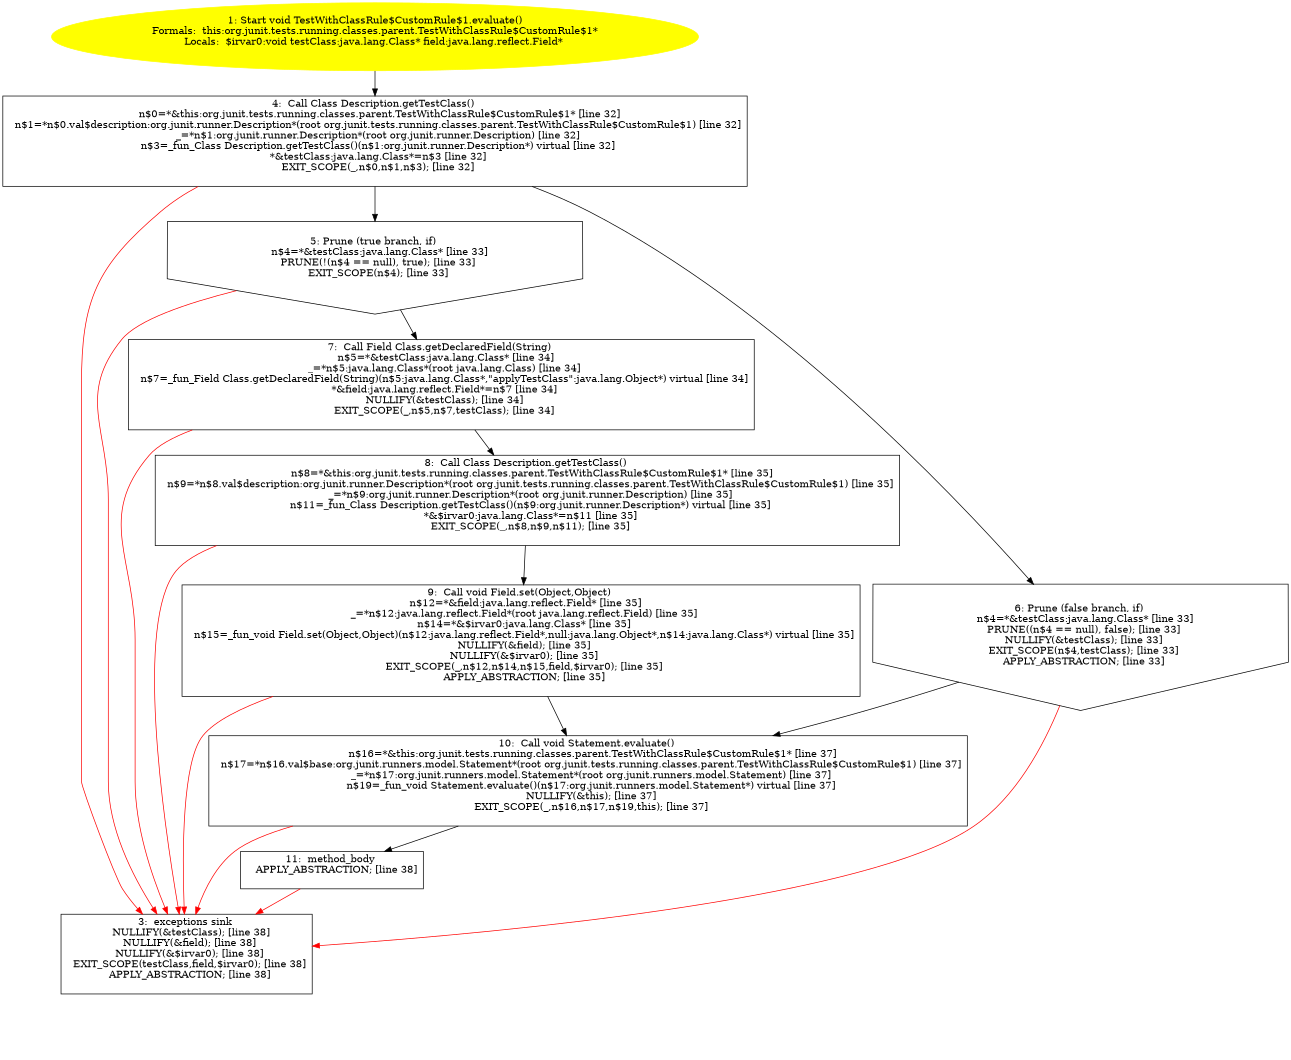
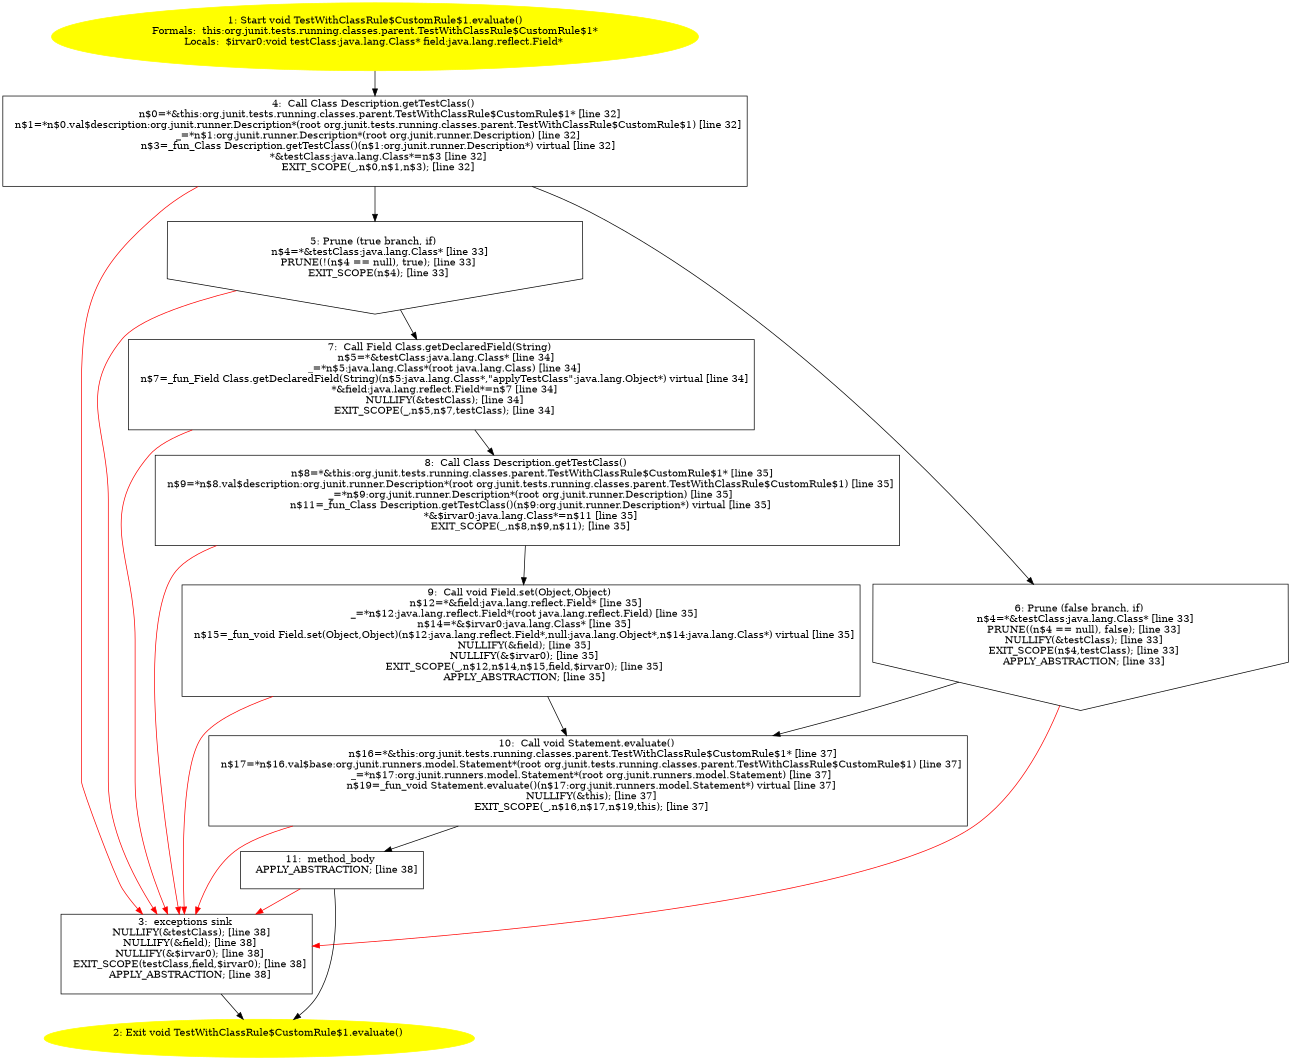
none -> (259, 1038)
